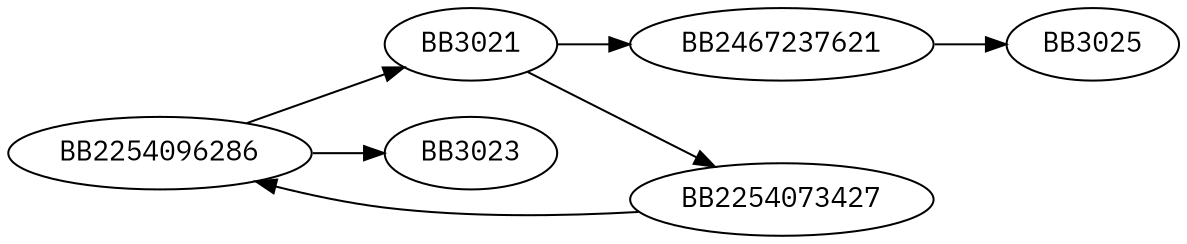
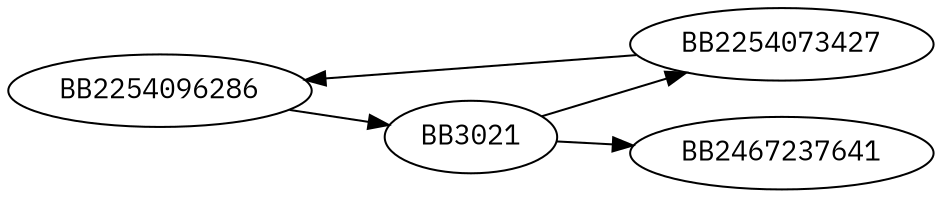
(782, 44) -> (782, 153)
(1093, 44) -> none
(471, 153) -> none
